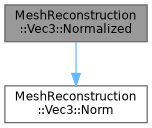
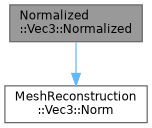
(76, 23) -> (76, 23)
